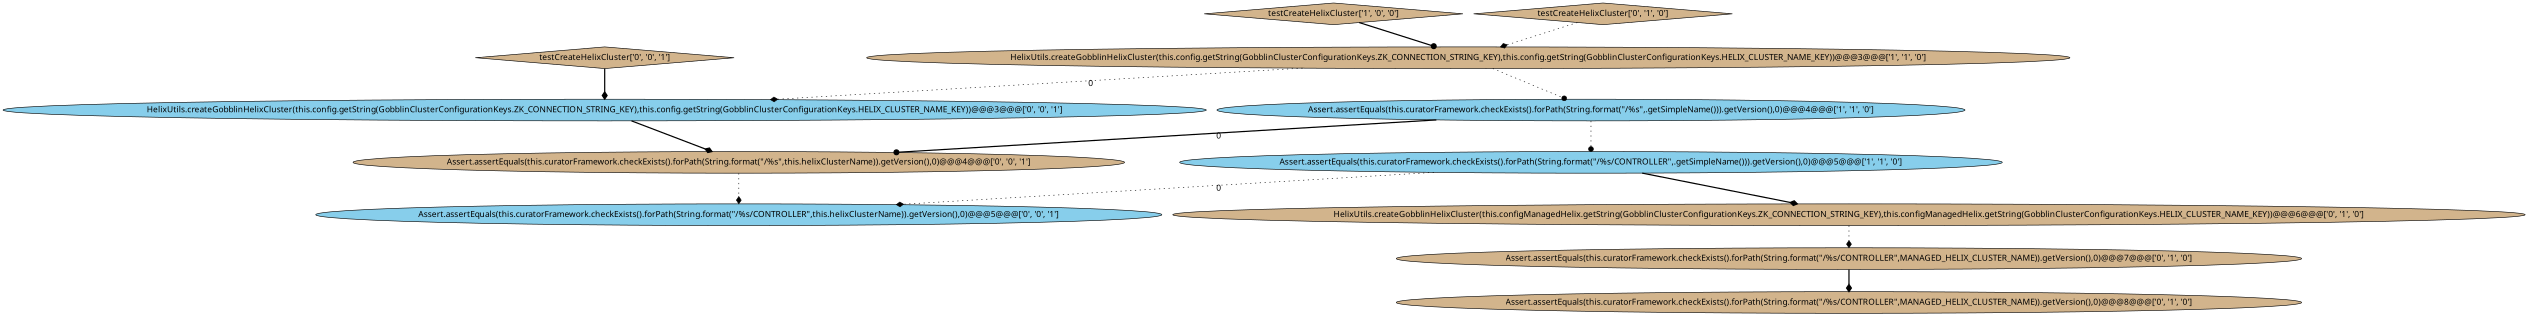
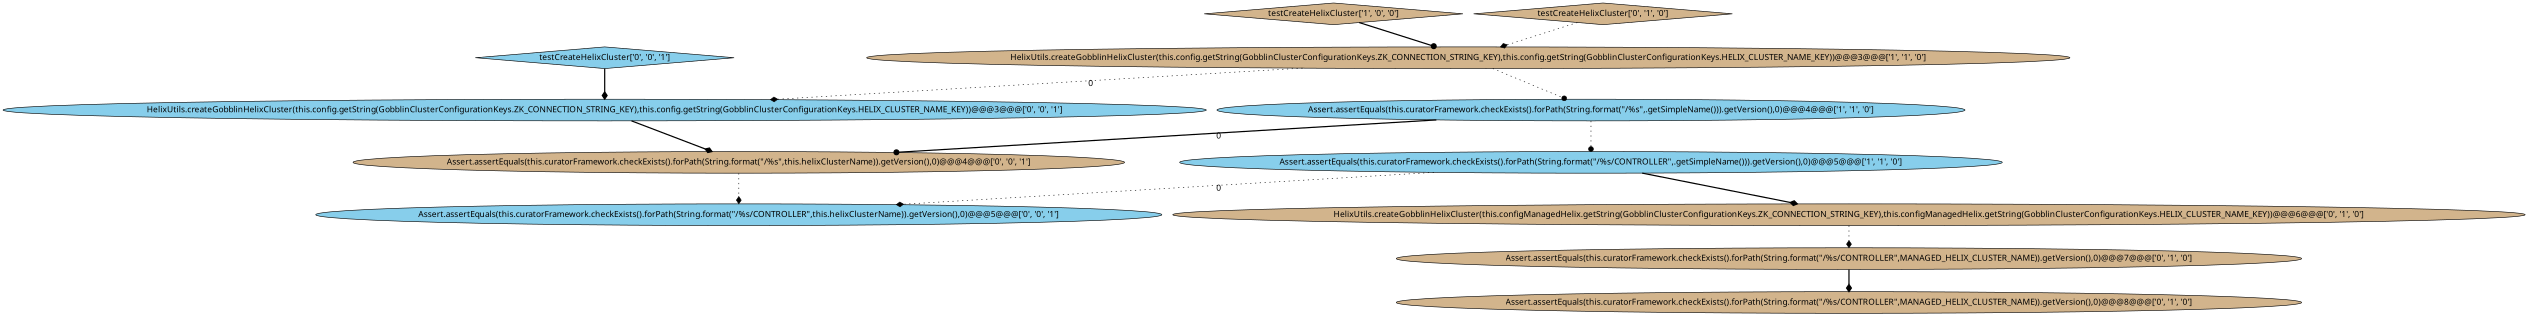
(605, 58) -> (605, 58)
